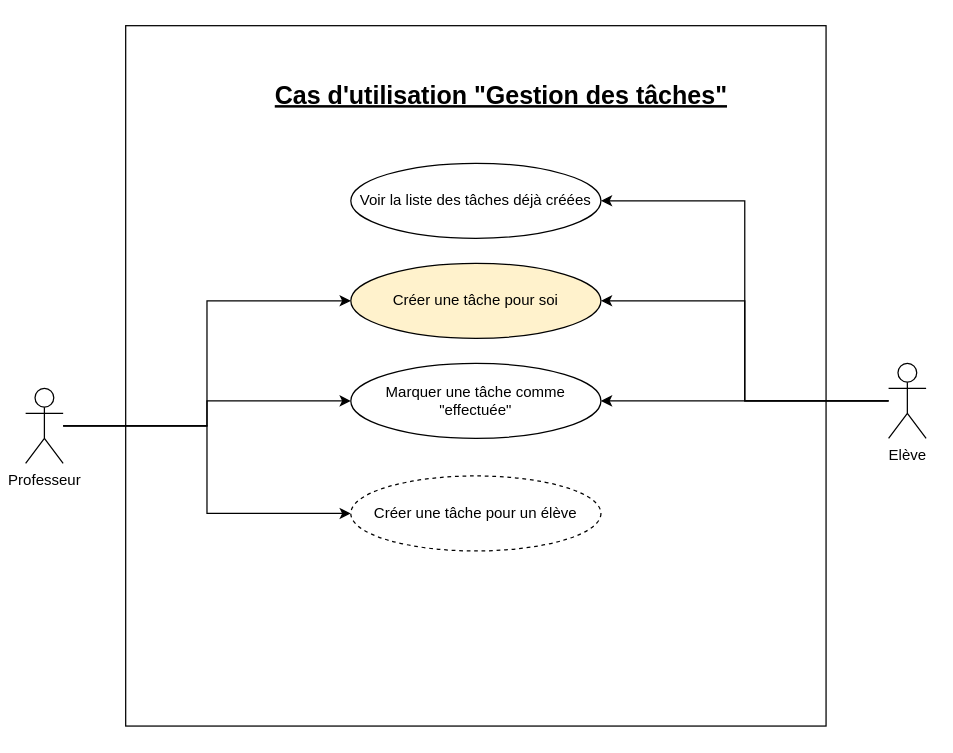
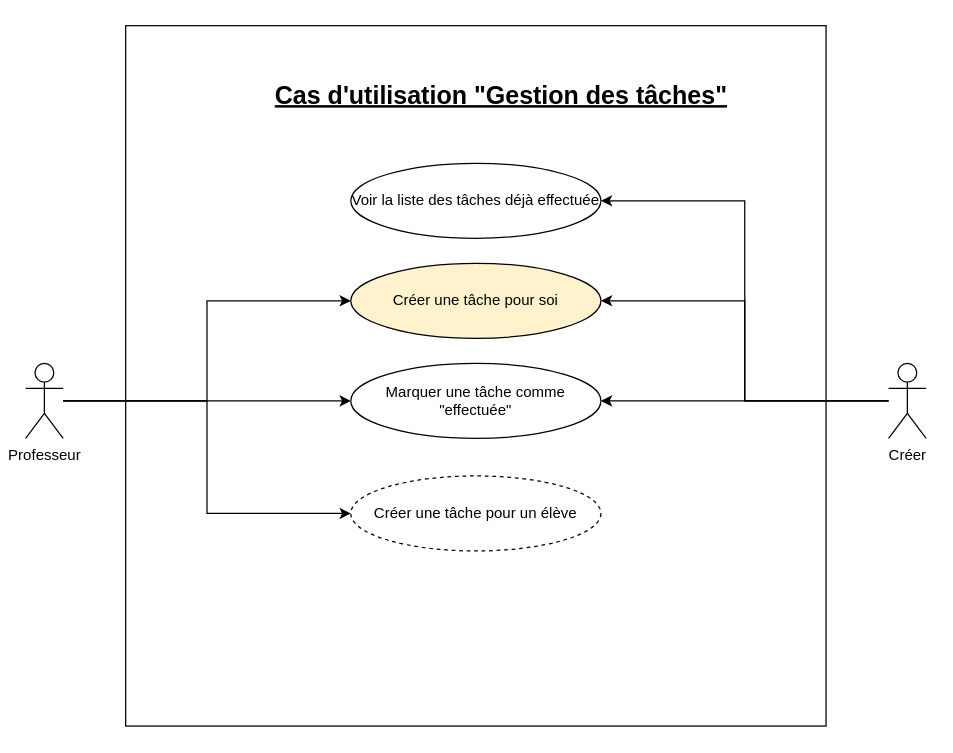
(476, 201) -> (476, 201)
(44, 426) -> (44, 401)
(908, 456) -> (908, 456)
